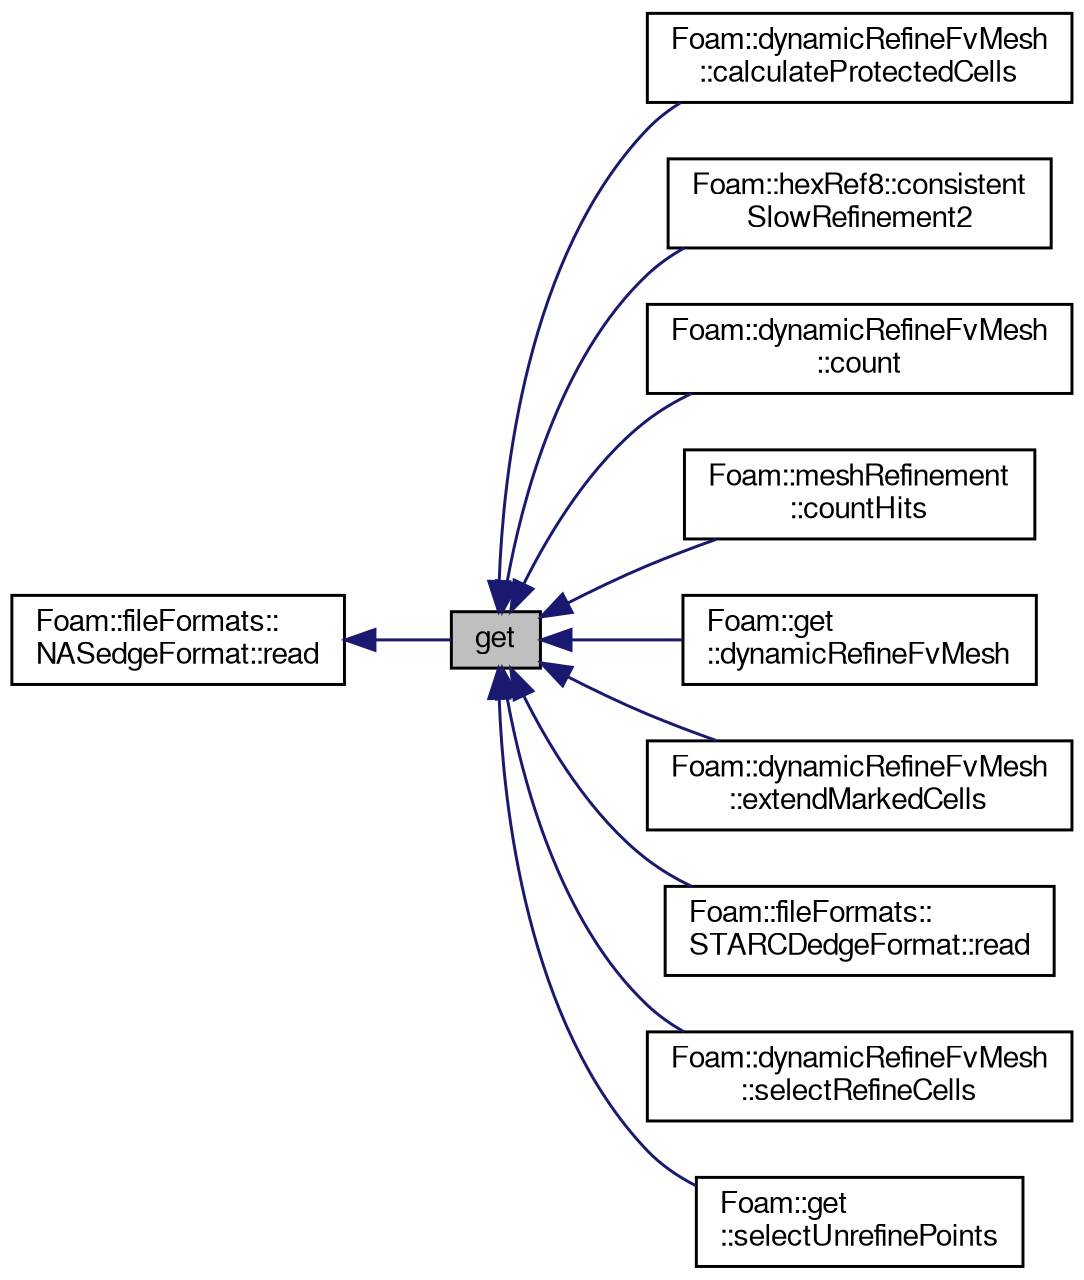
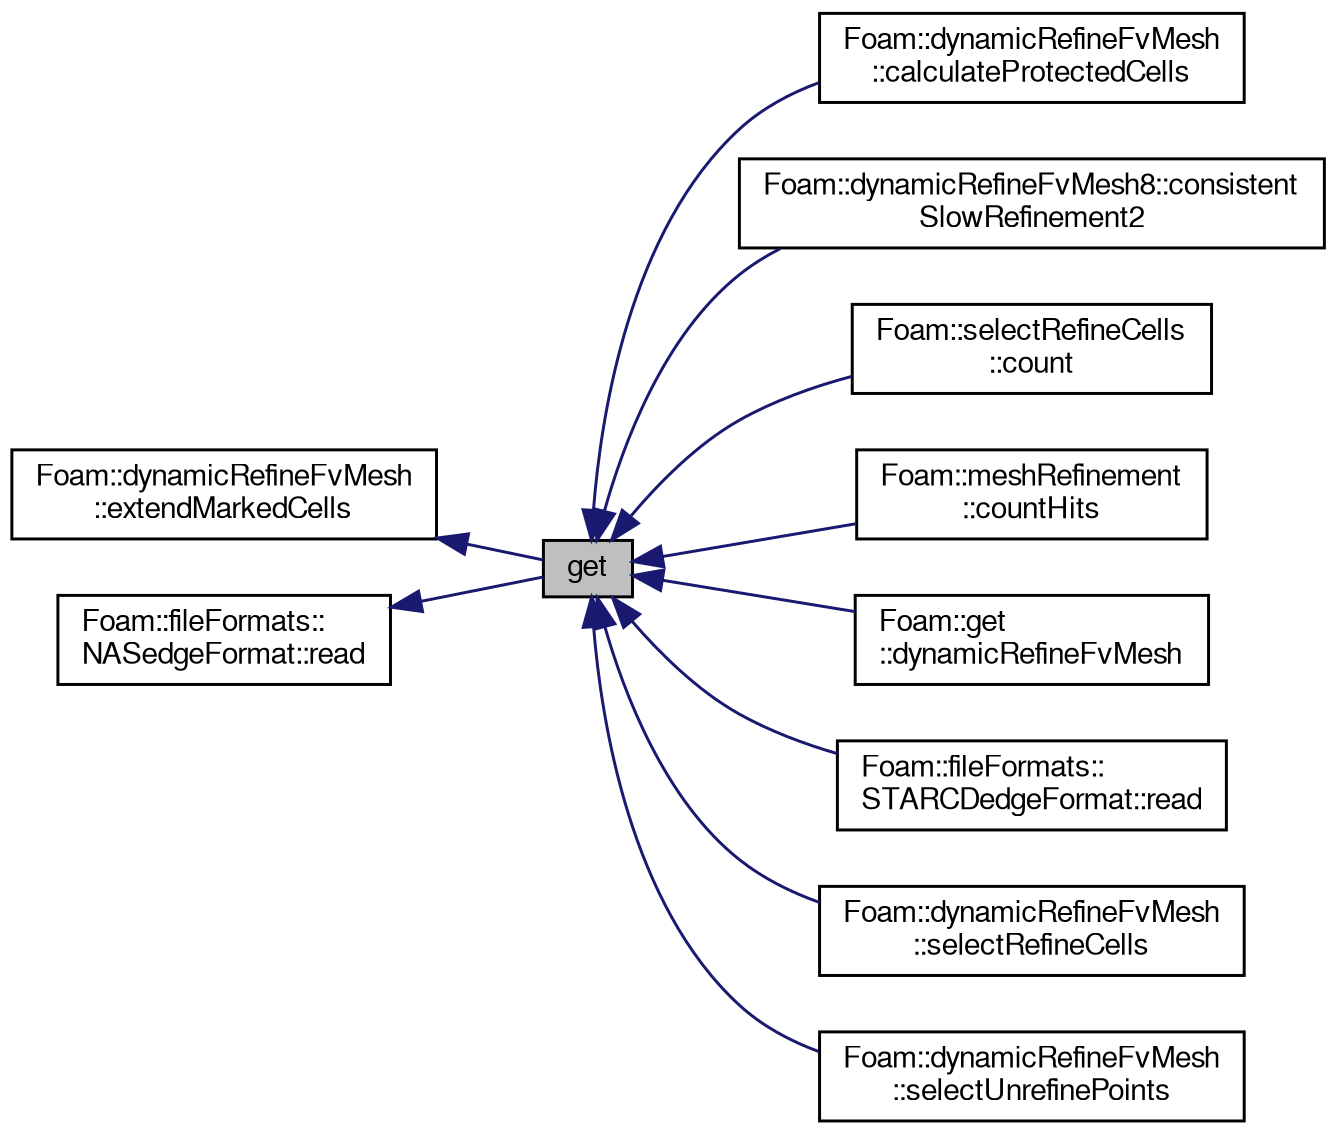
(860, 203) -> (1032, 203)
(860, 349) -> (1032, 349)
(641, 711) -> (505, 552)
(860, 1222) -> (1032, 1076)
